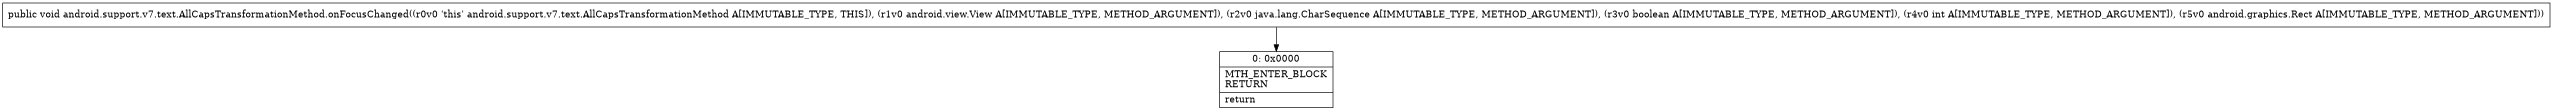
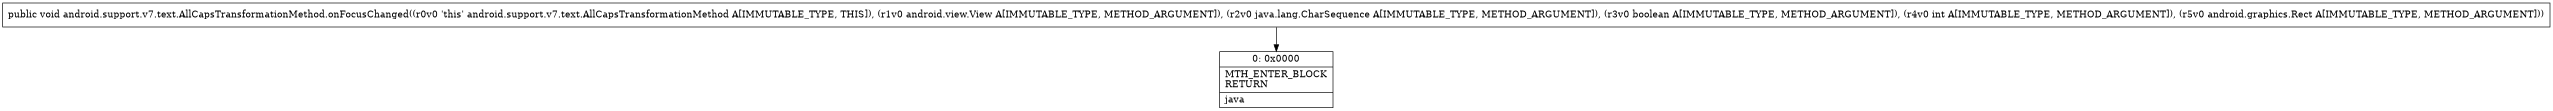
(1240, 100) -> (1235, 100)
